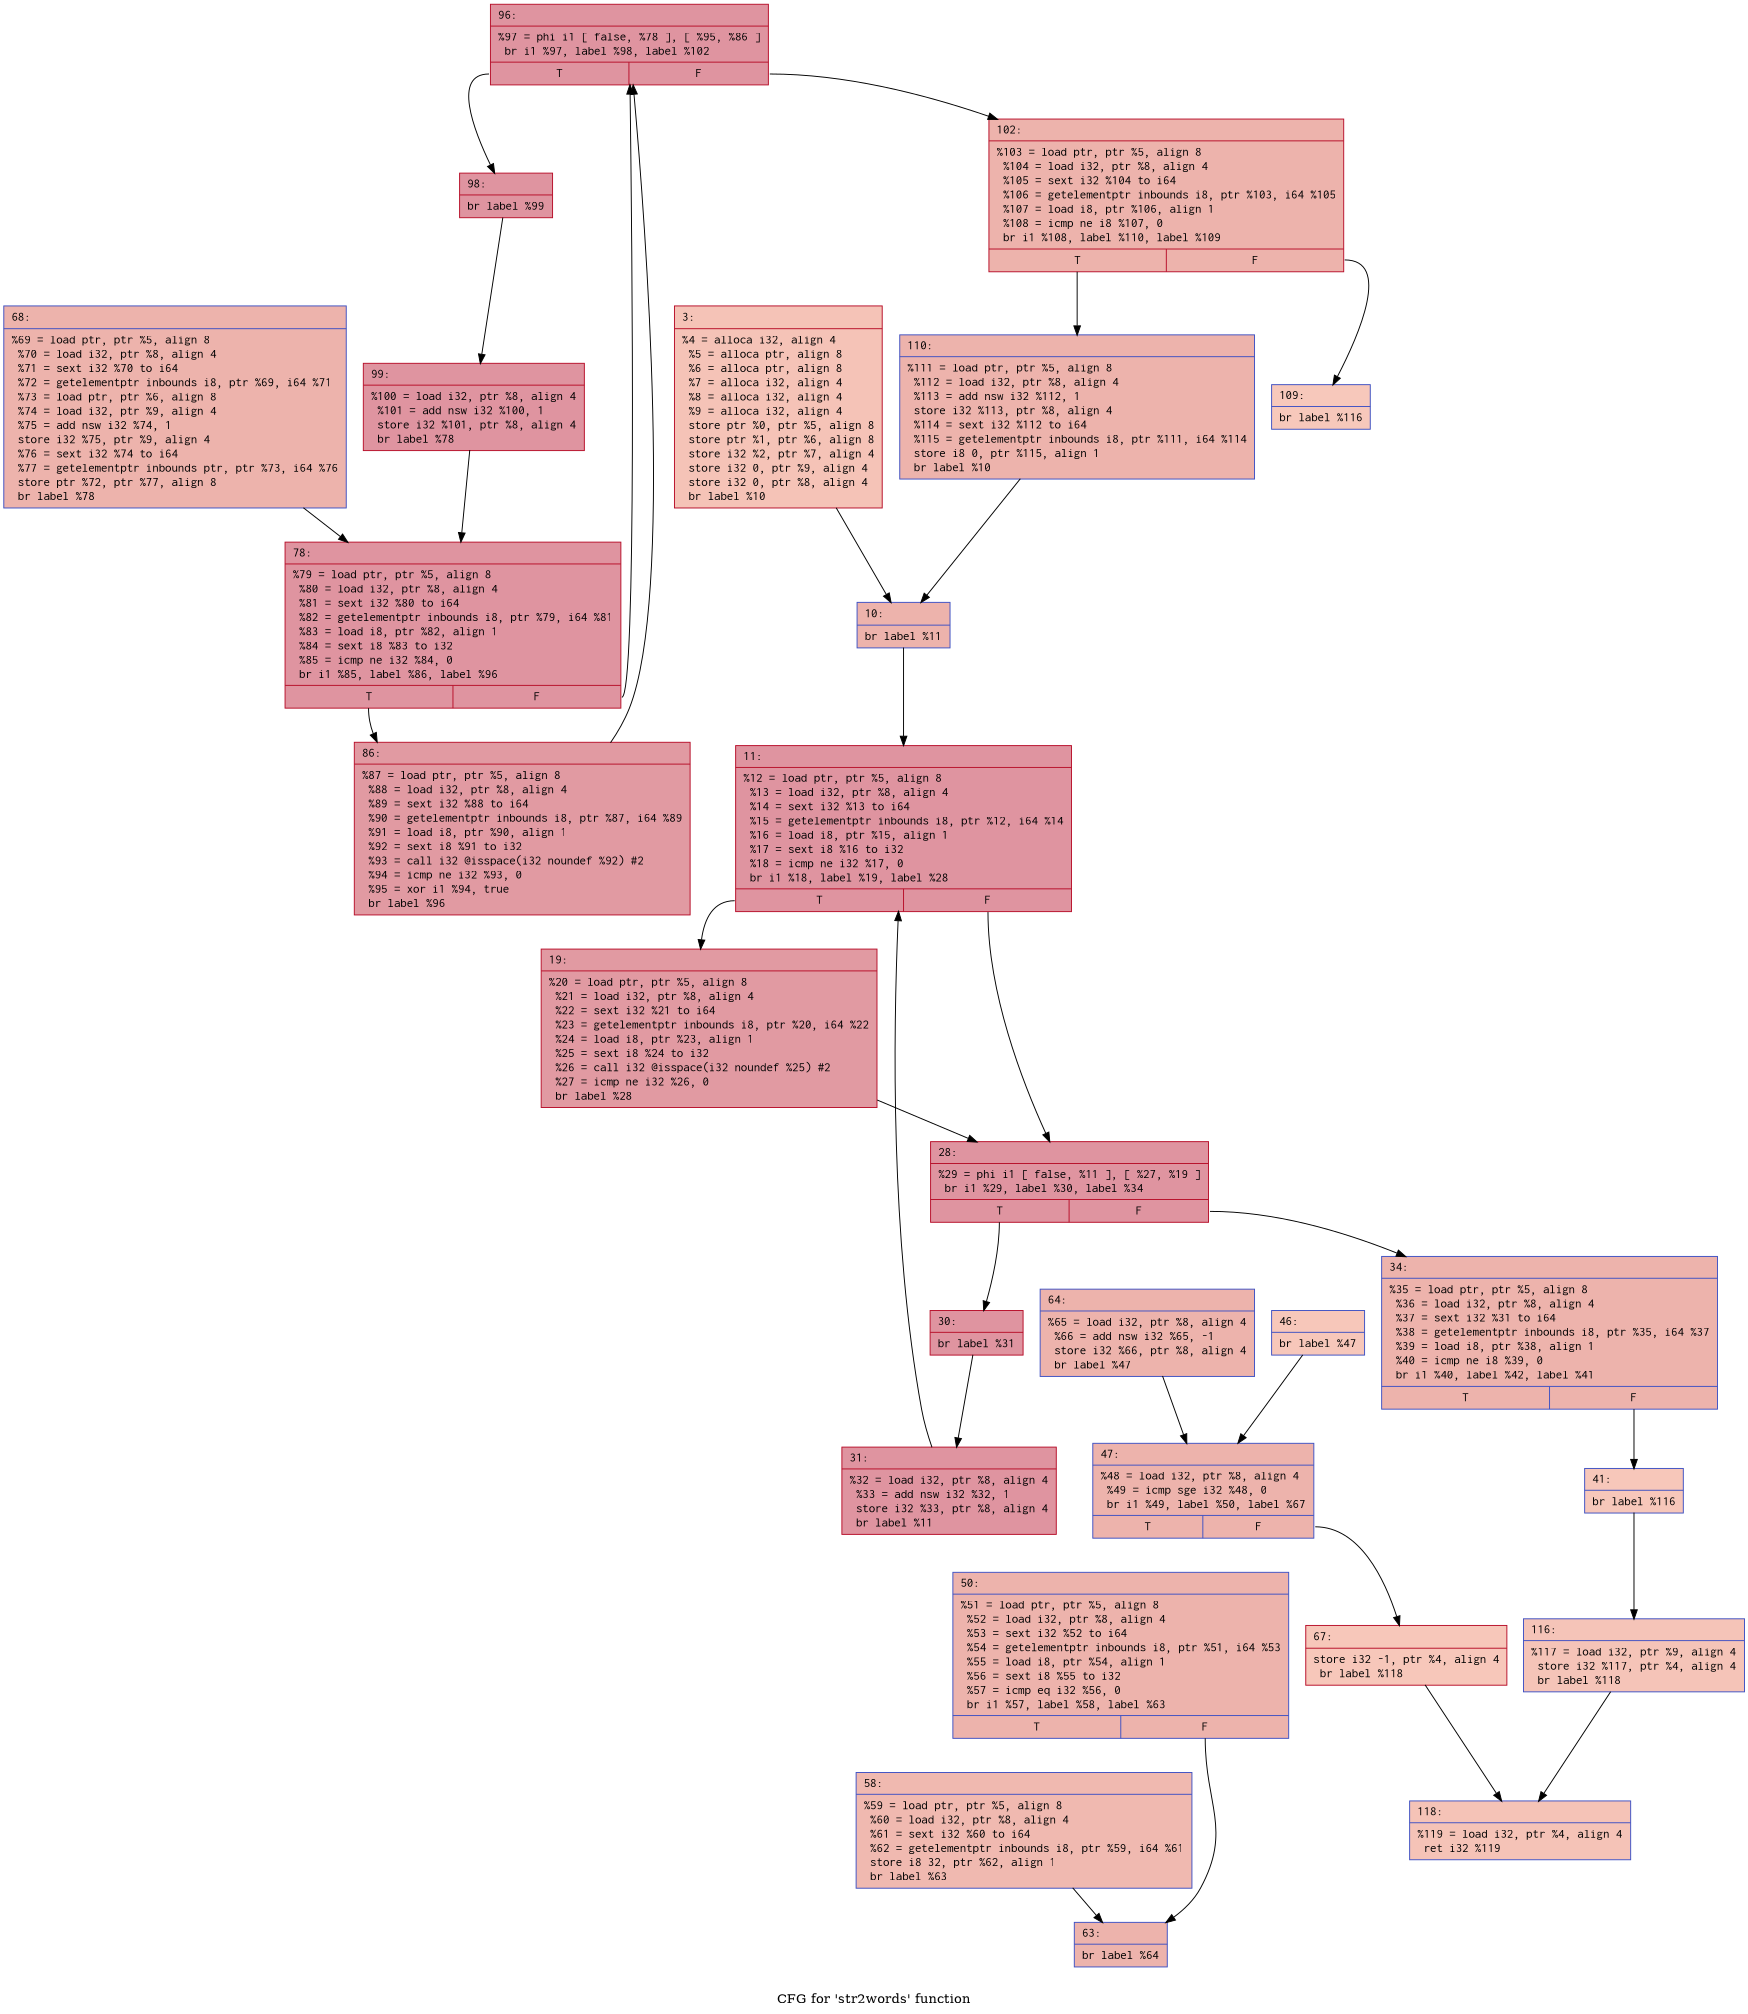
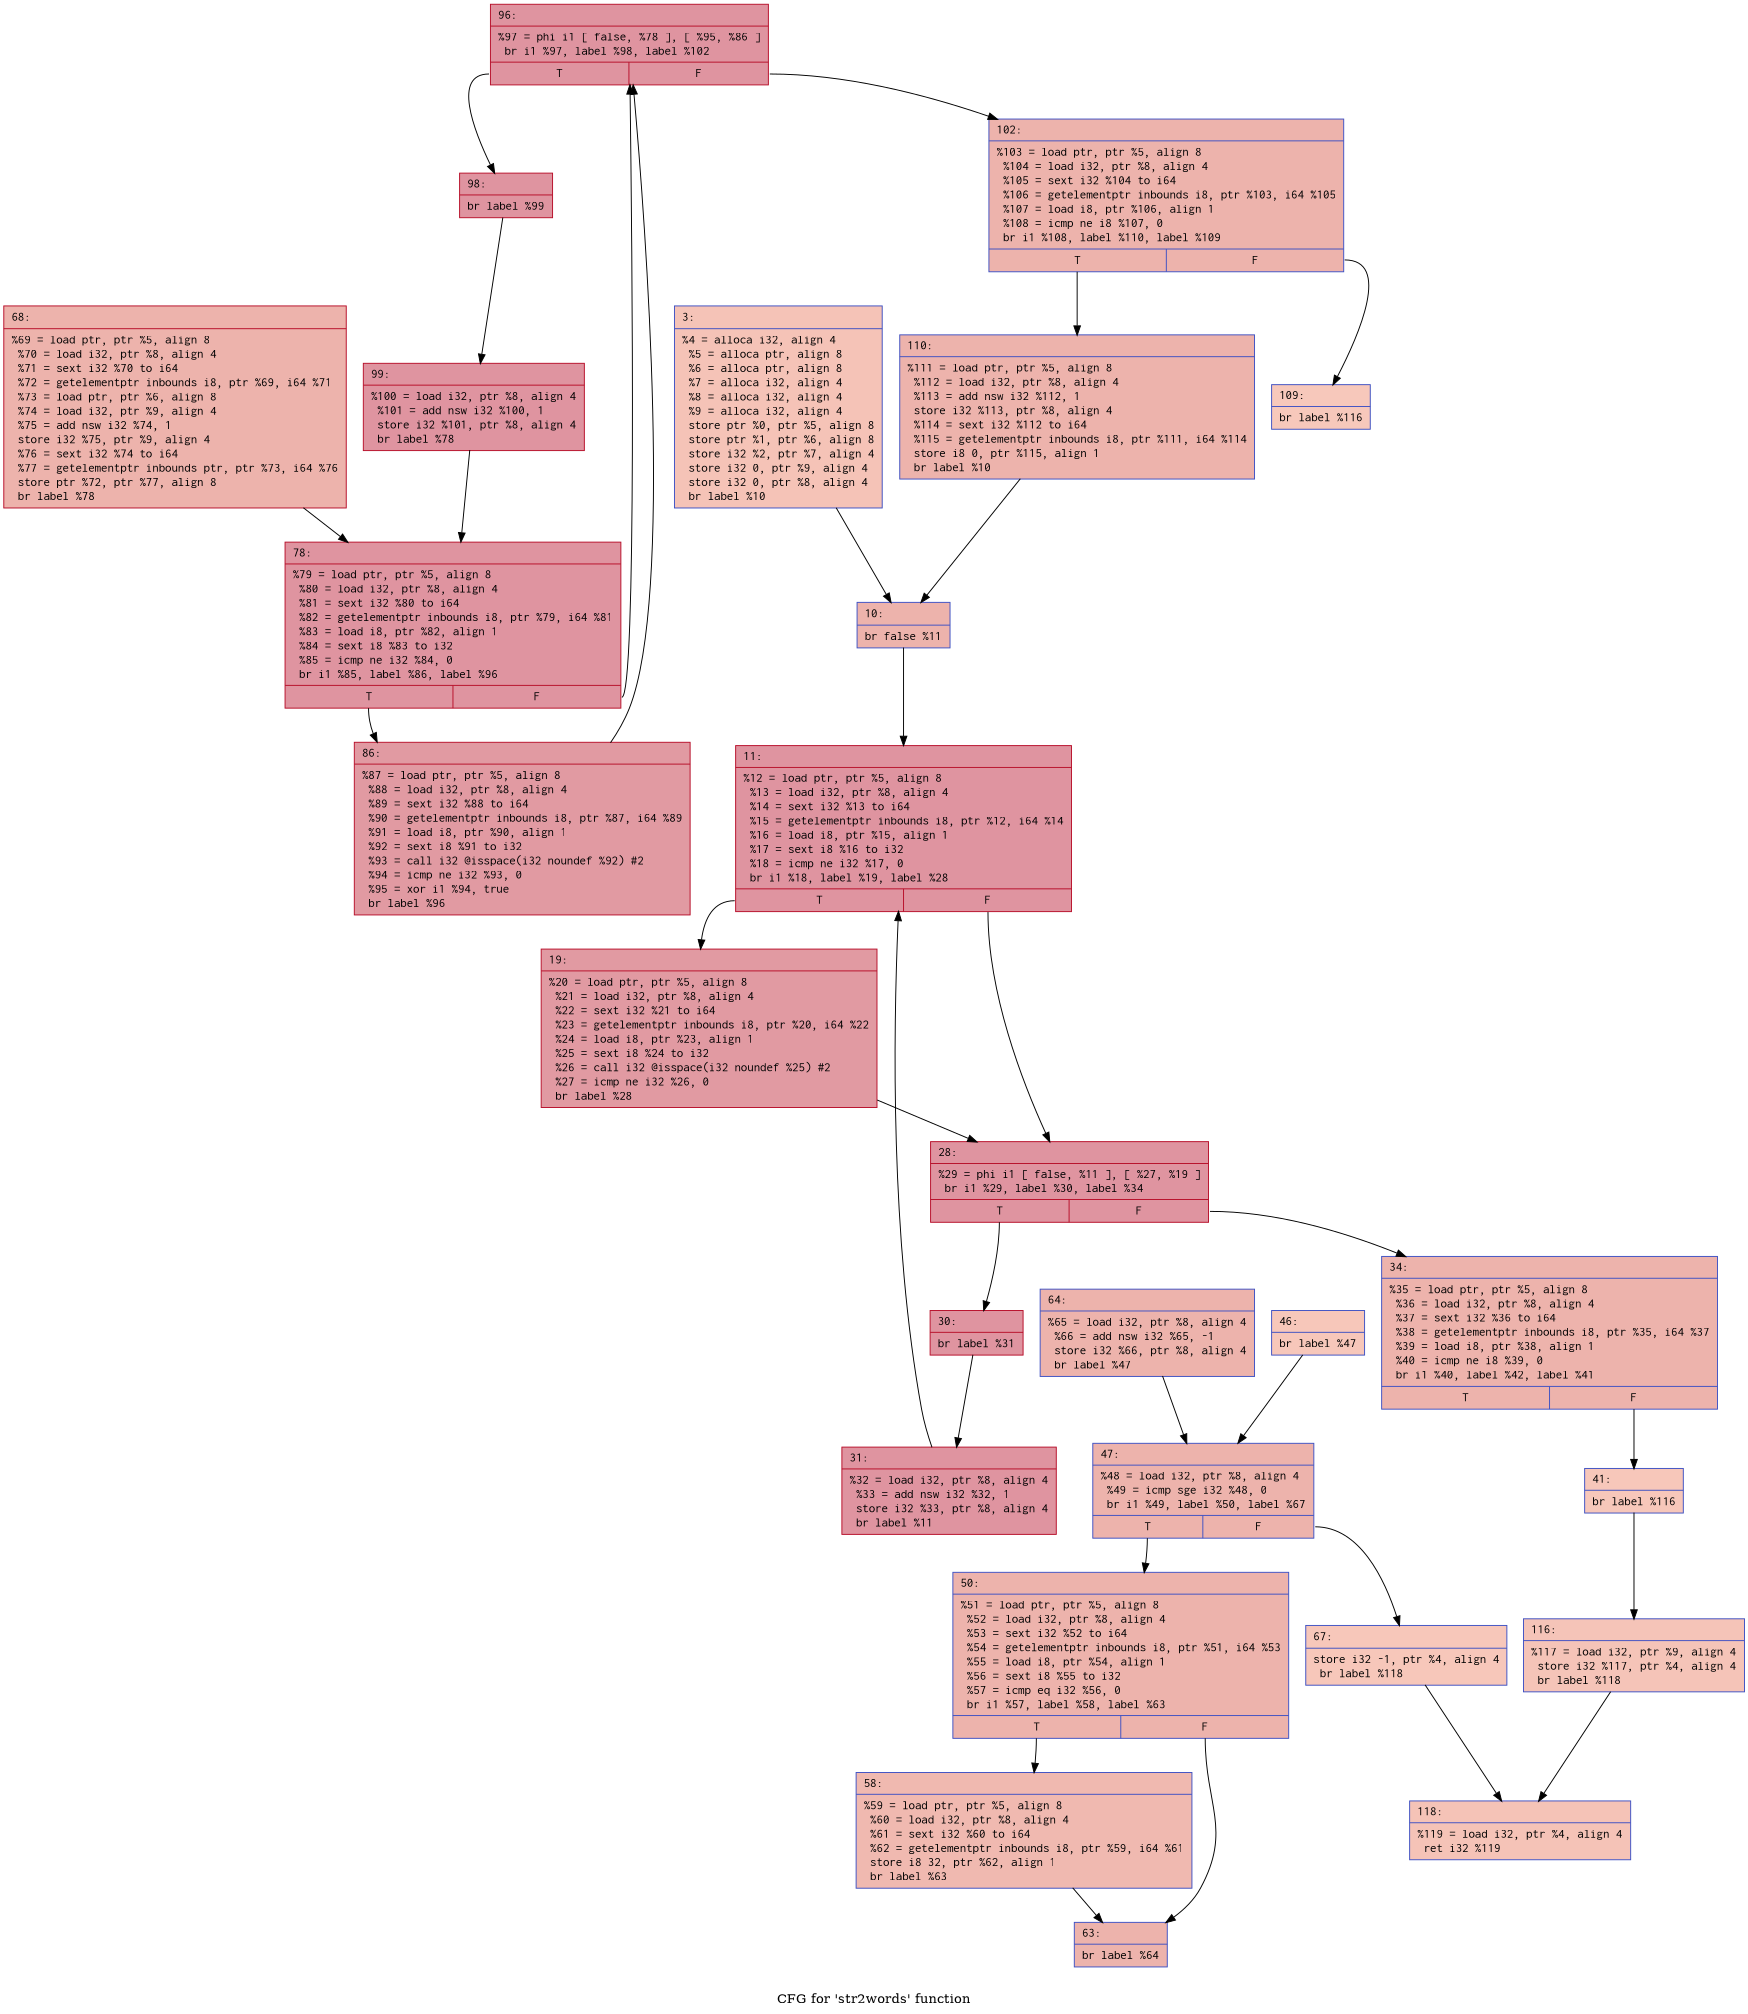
(1166, 195) -> (1166, 195)
(175, 407) -> (175, 407)
(778, 407) -> (778, 407)
(904, 636) -> (904, 636)
(1473, 1318) -> (1473, 1318)
none -> (1147, 1551)
(1406, 1655) -> (1406, 1655)
none -> (1036, 1751)
